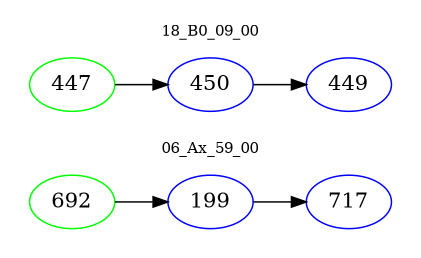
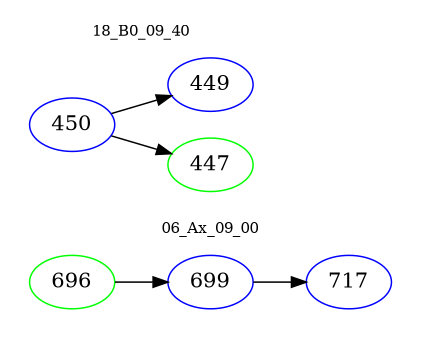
(211, 32) -> (141, 32)
(134, 85) -> (134, 143)
(211, 149) -> (211, 229)
(72, 202) -> (72, 282)
(211, 202) -> (211, 282)
